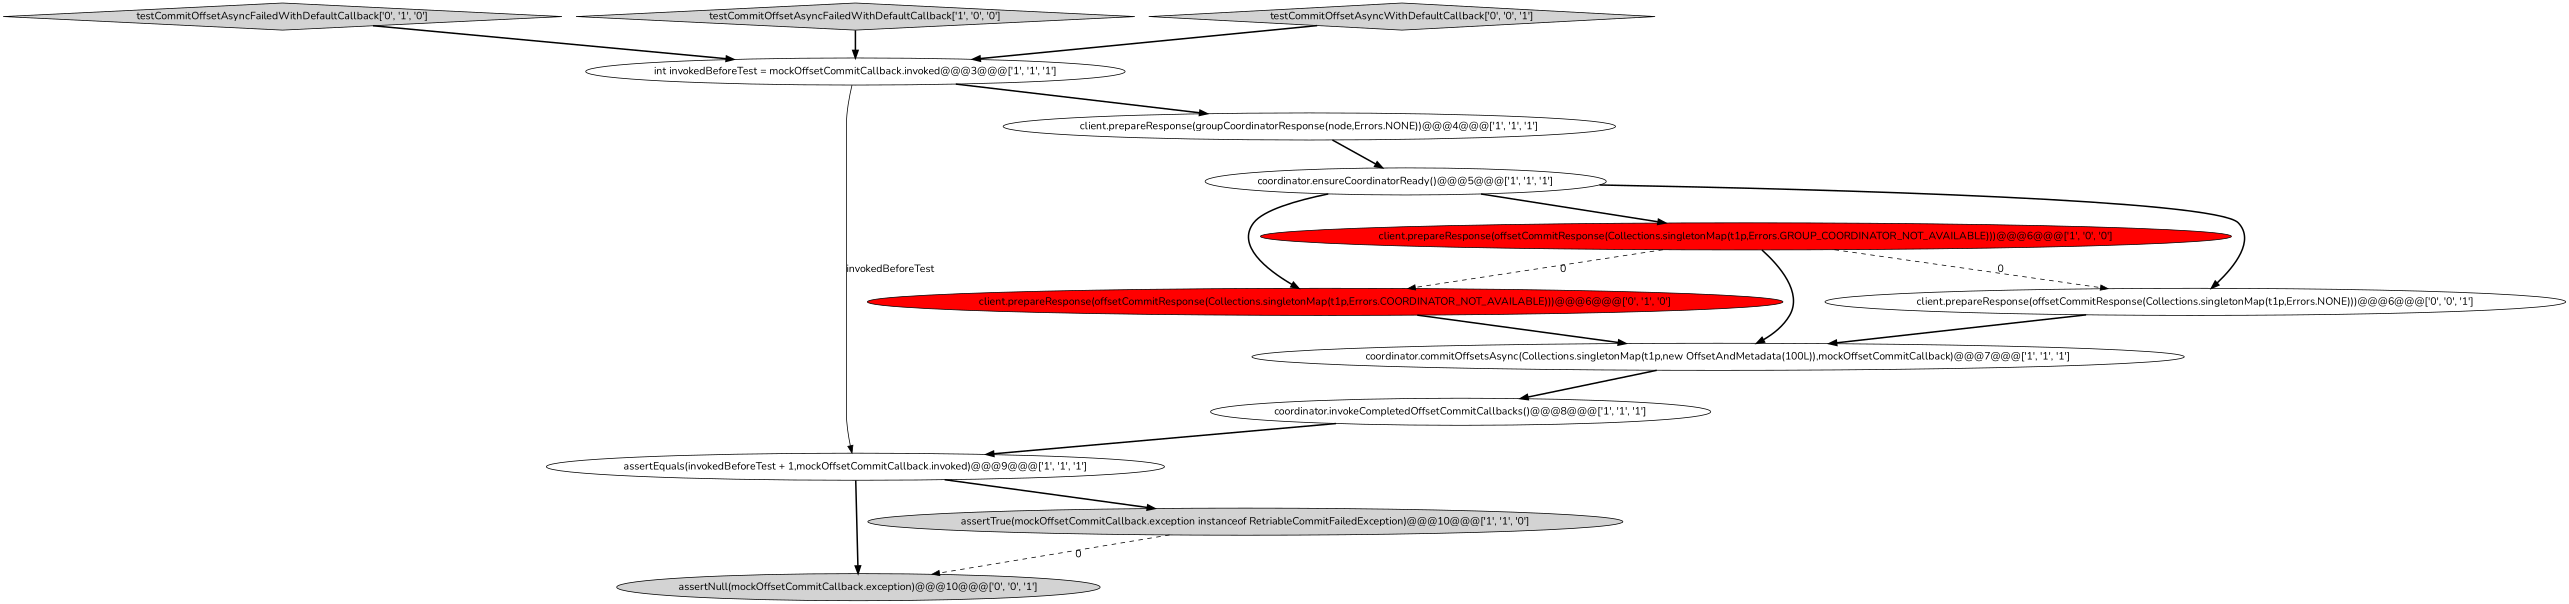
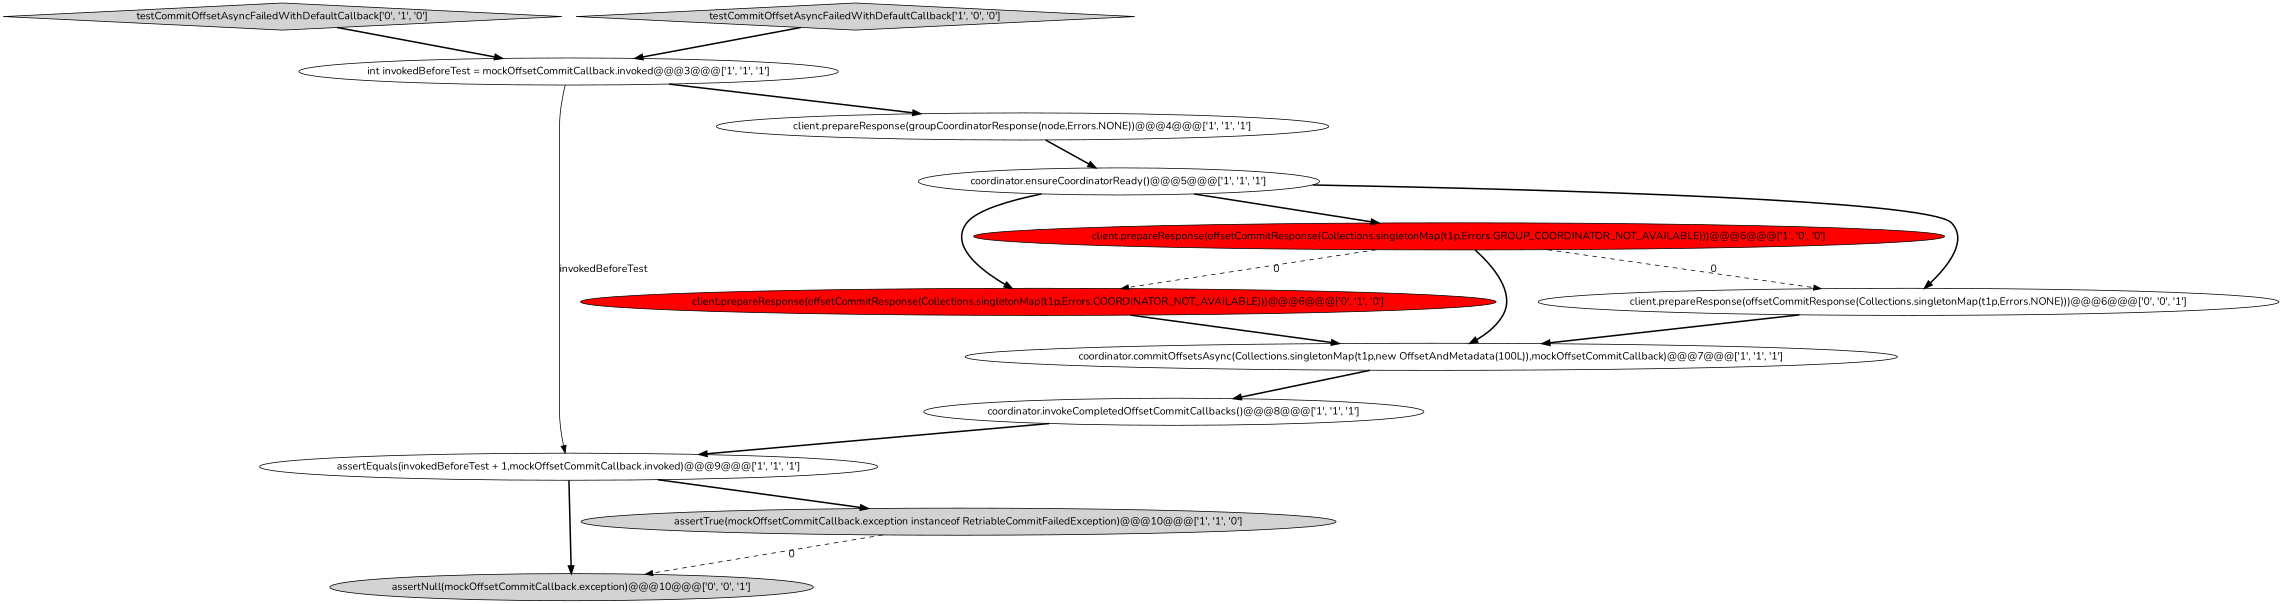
(1402, 17) -> none
